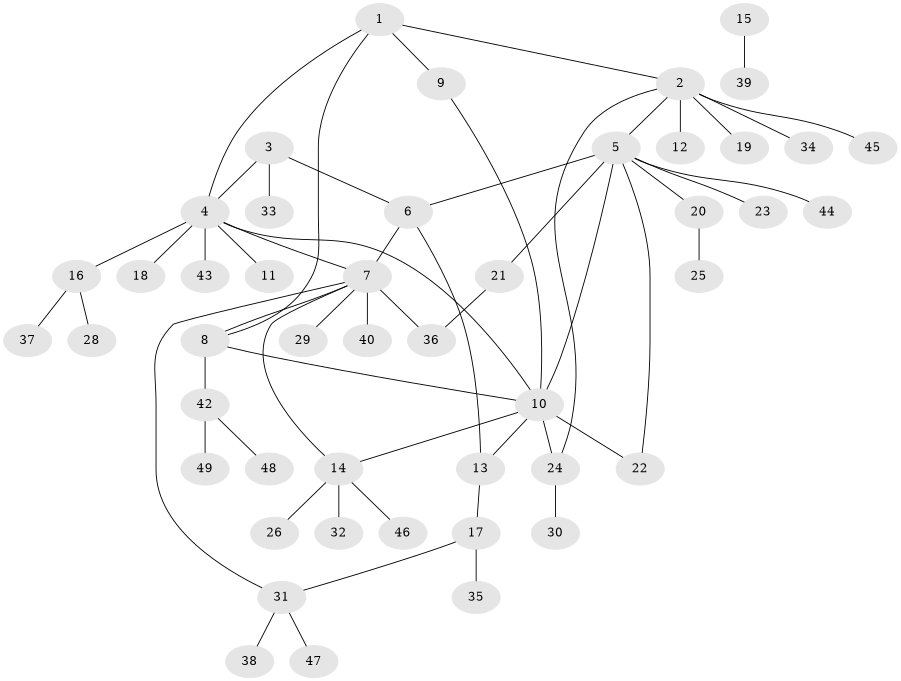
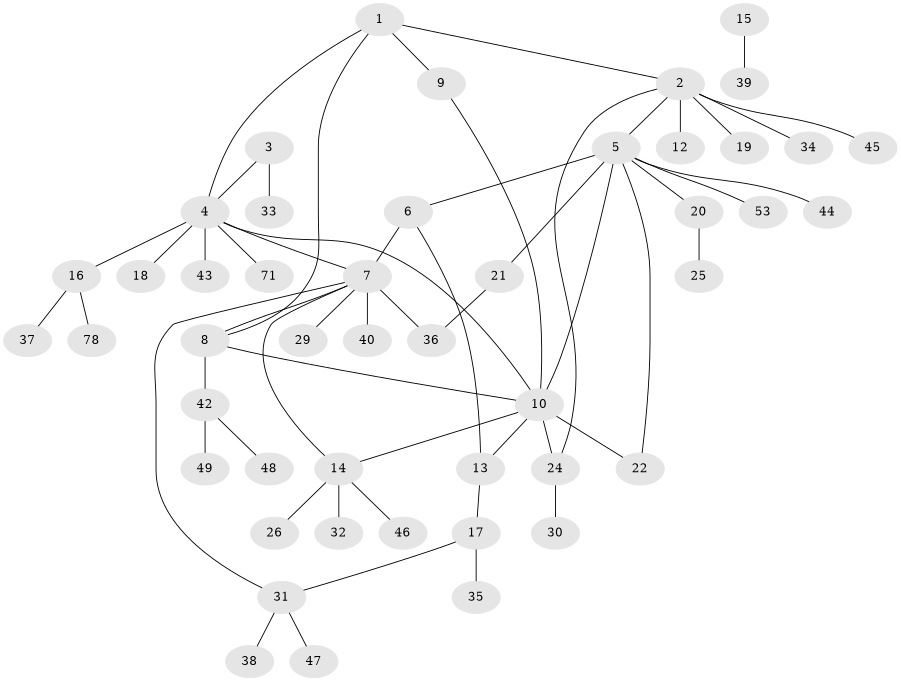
(339, 180) -> none
(763, 212) -> (763, 212)
(269, 276) -> (269, 276)
(92, 341) -> (92, 341)
